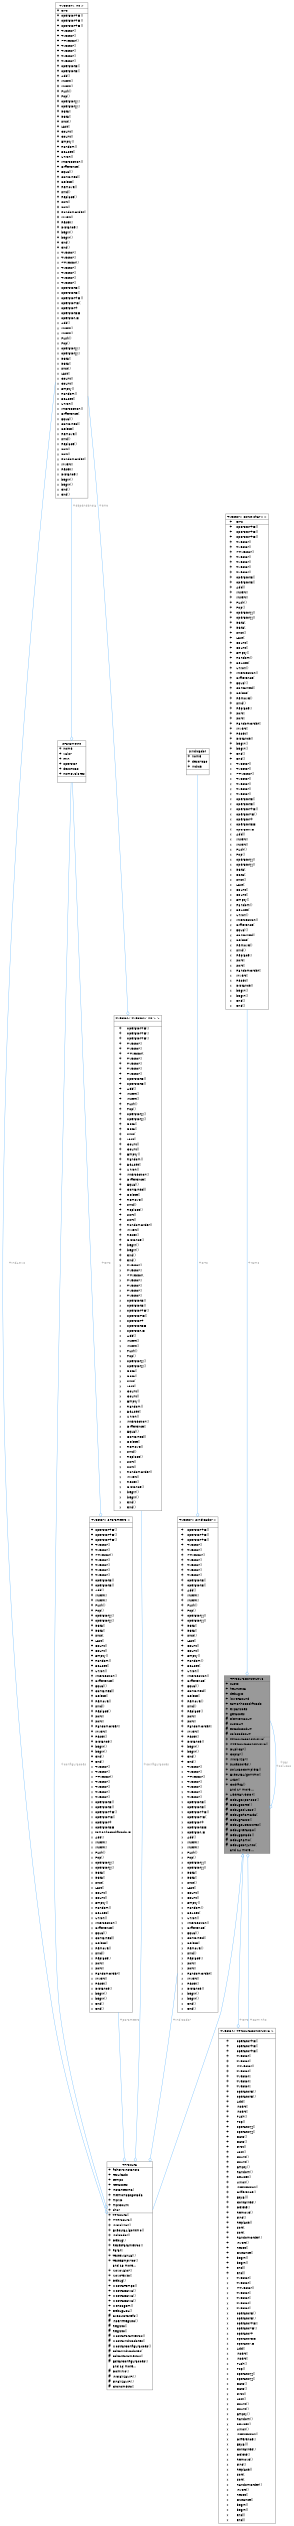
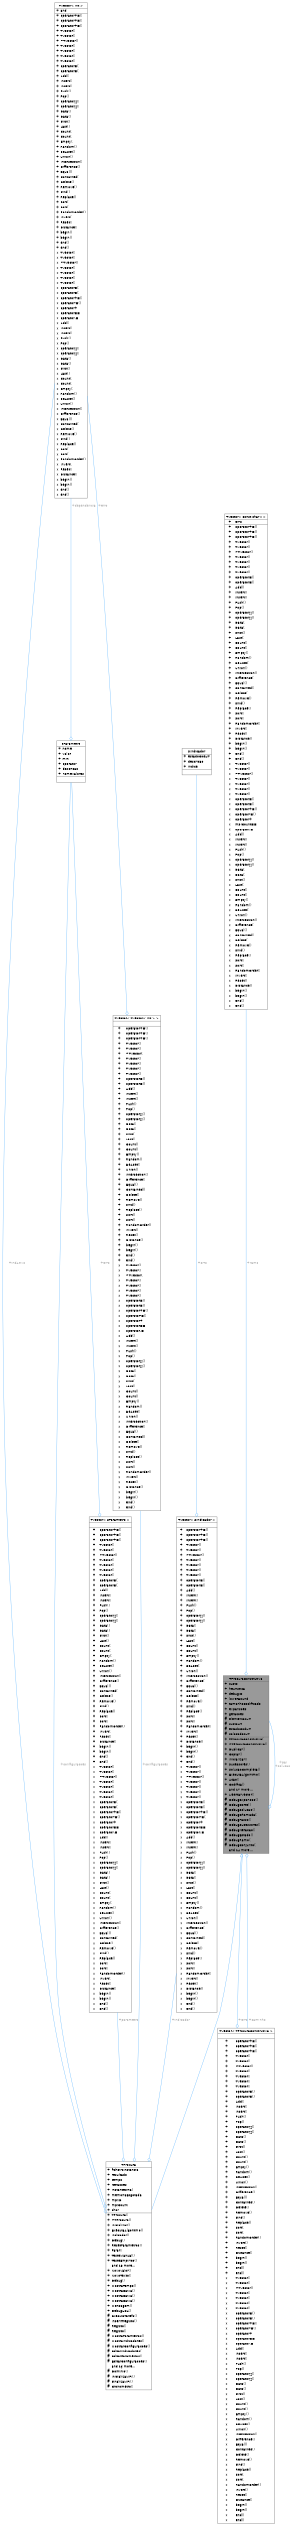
(65, 11) -> (64, 11)
(197, 757) -> (199, 757)
(246, 824) -> (246, 824)
(113, 1832) -> (109, 1832)
